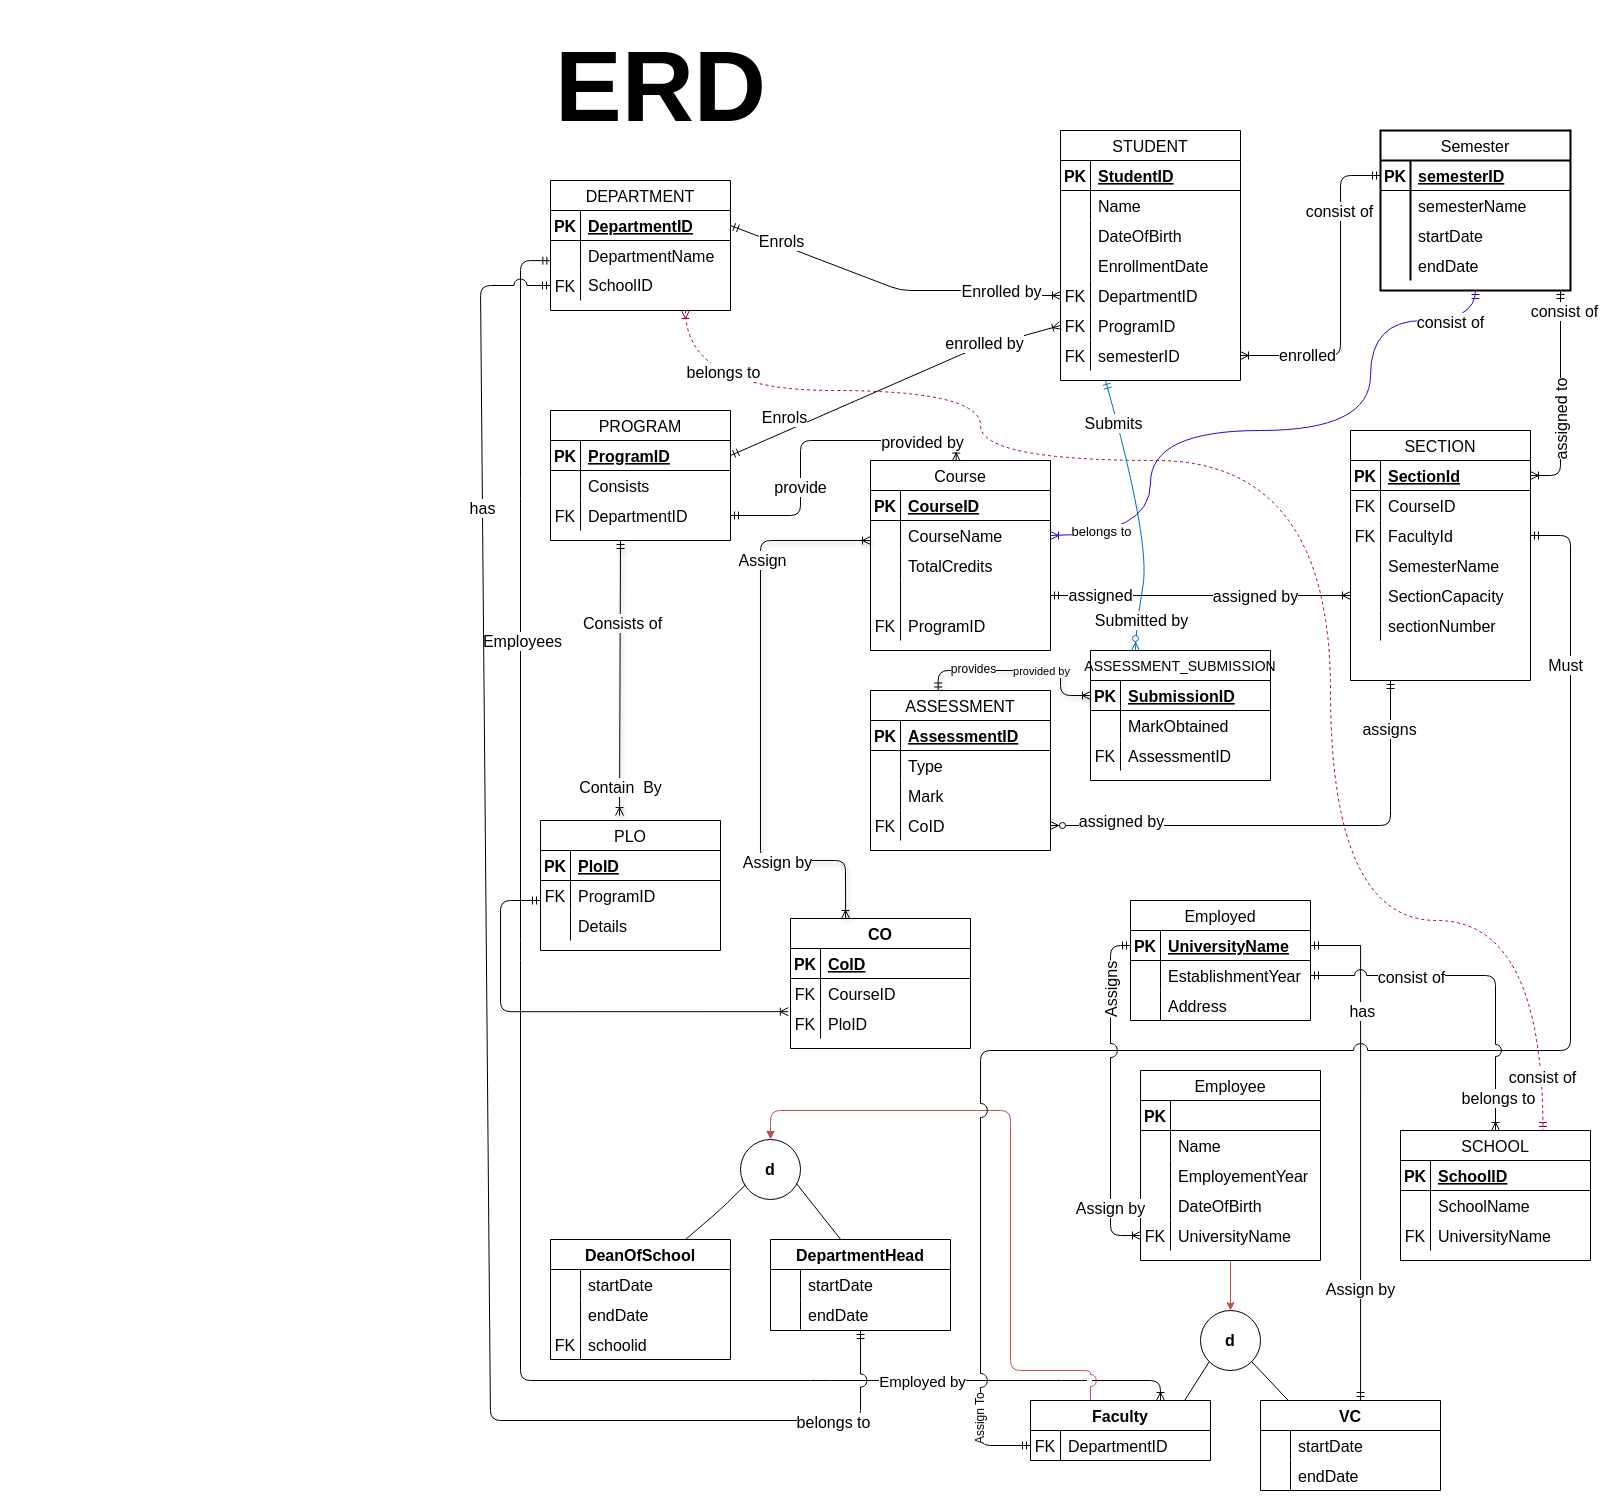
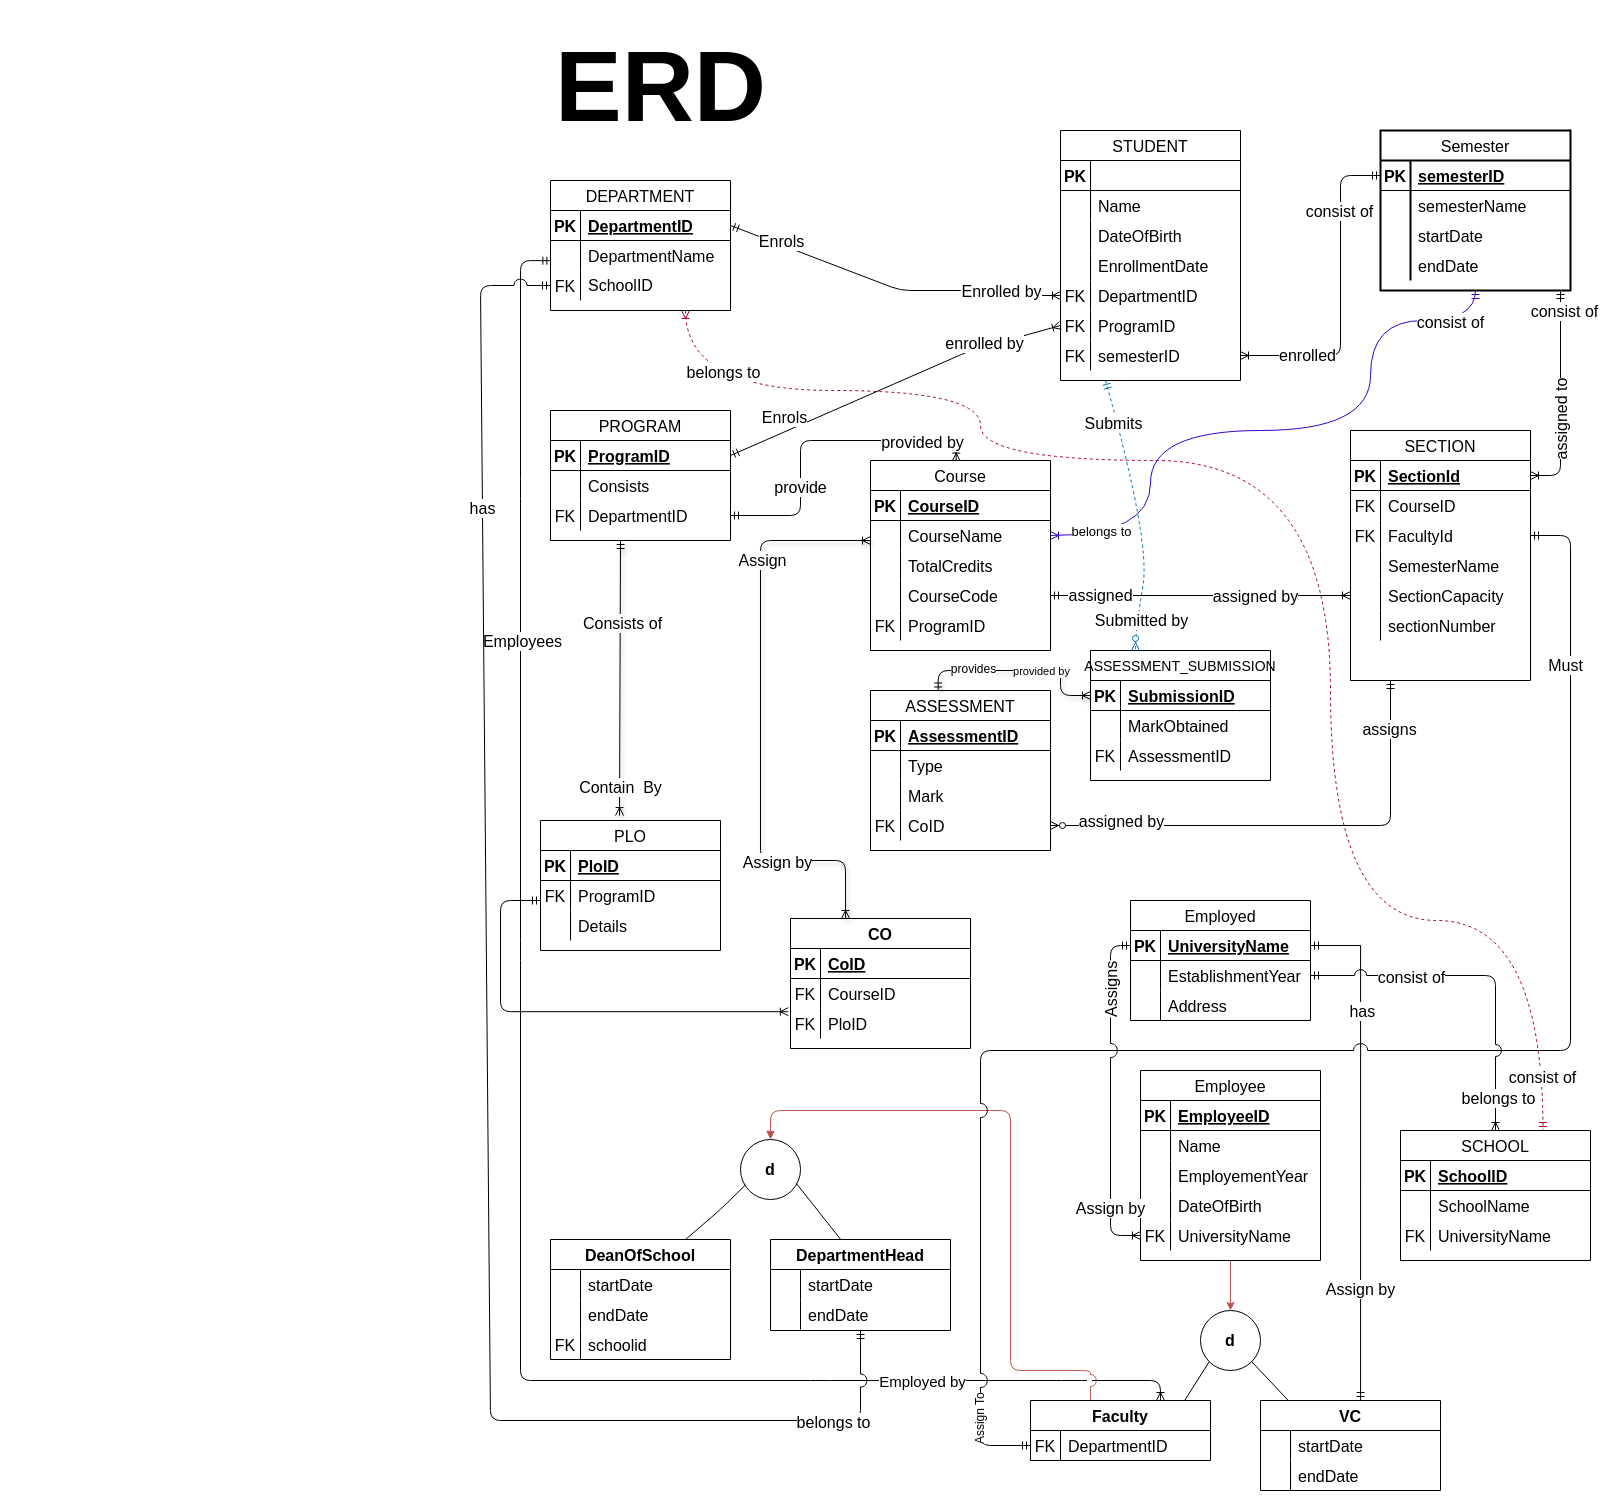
(1166, 176) -> none
(1139, 520) -> (1139, 520)
none -> (976, 596)
none -> (1246, 1116)
